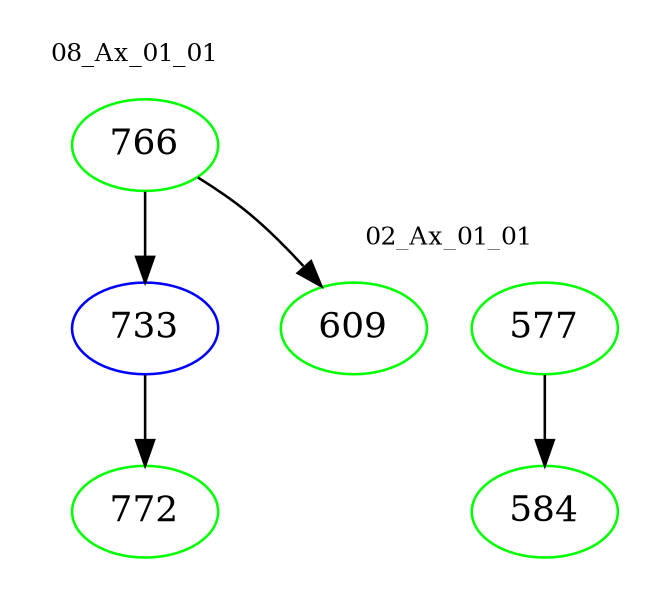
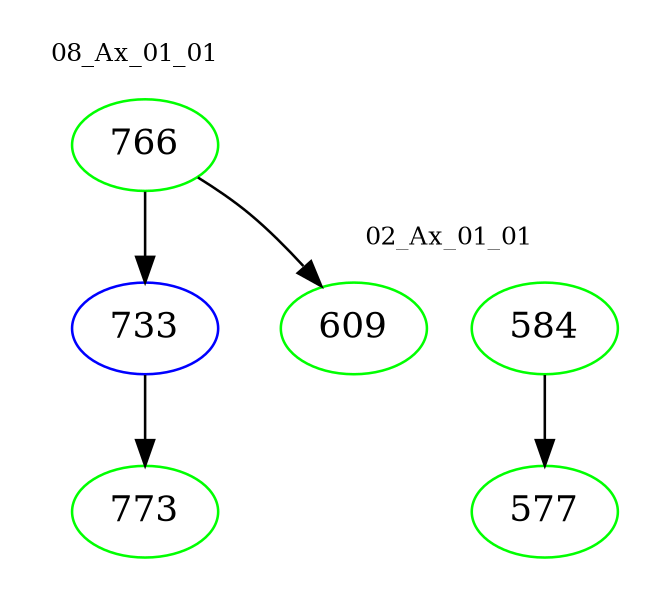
(545, 408) -> (545, 408)
(145, 512) -> (145, 512)
